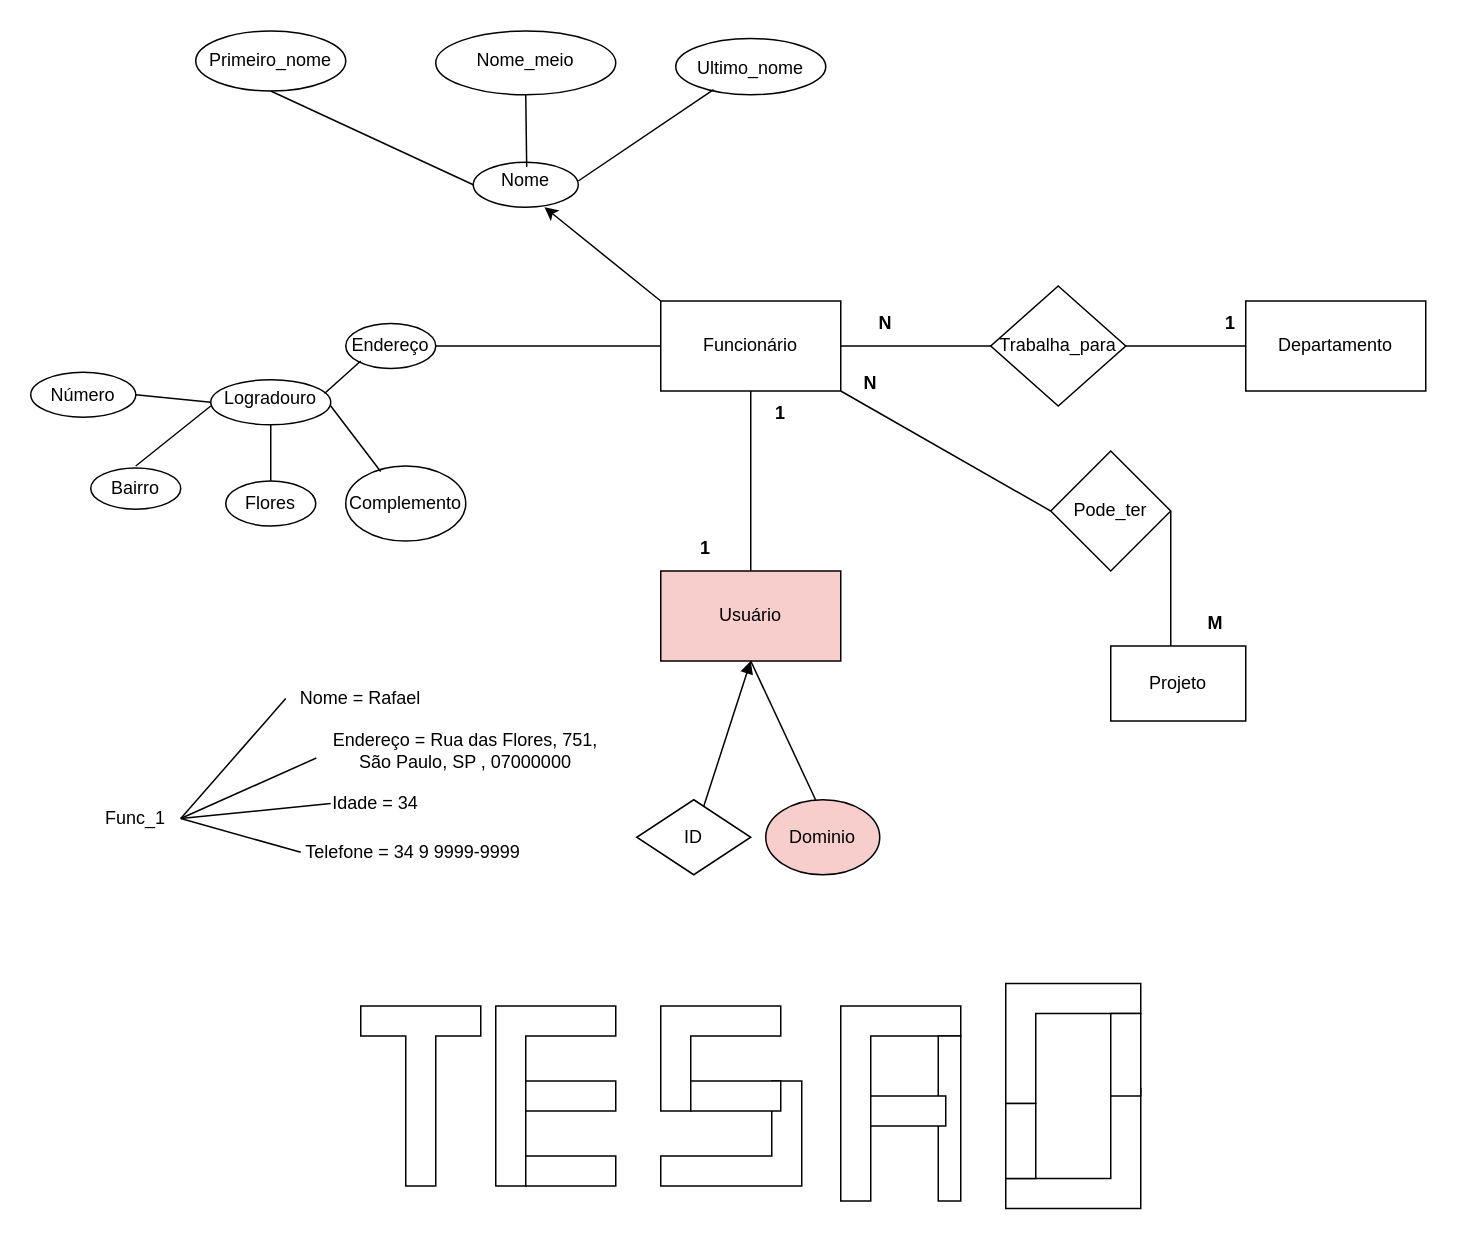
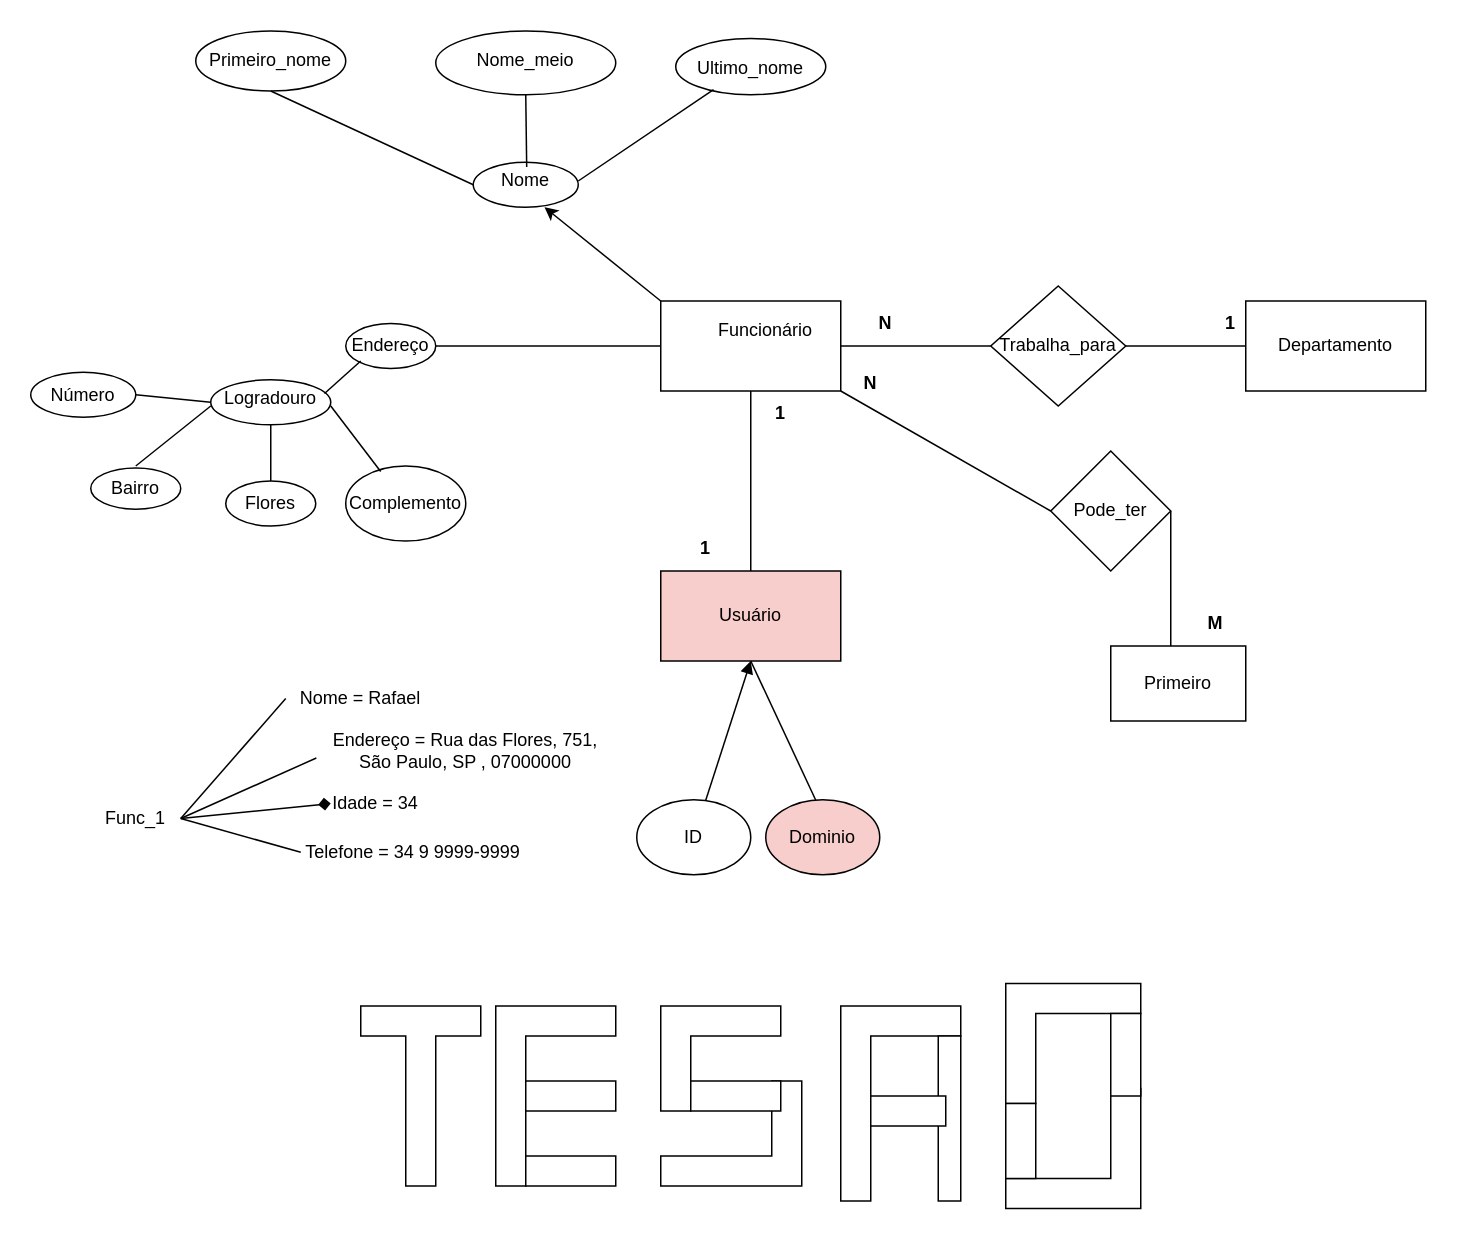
(751, 346) -> (766, 331)
(1178, 683) -> (1178, 683)
(323, 804) -> (318, 805)
(694, 837) -> (694, 837)
